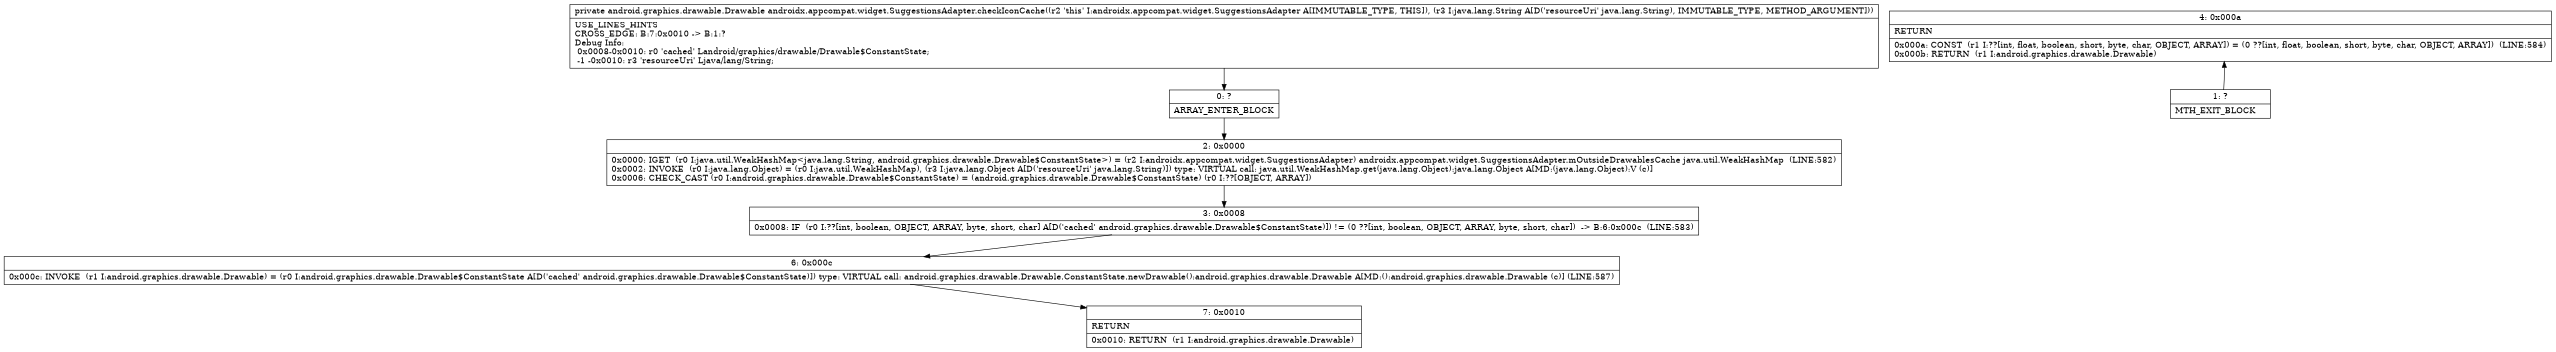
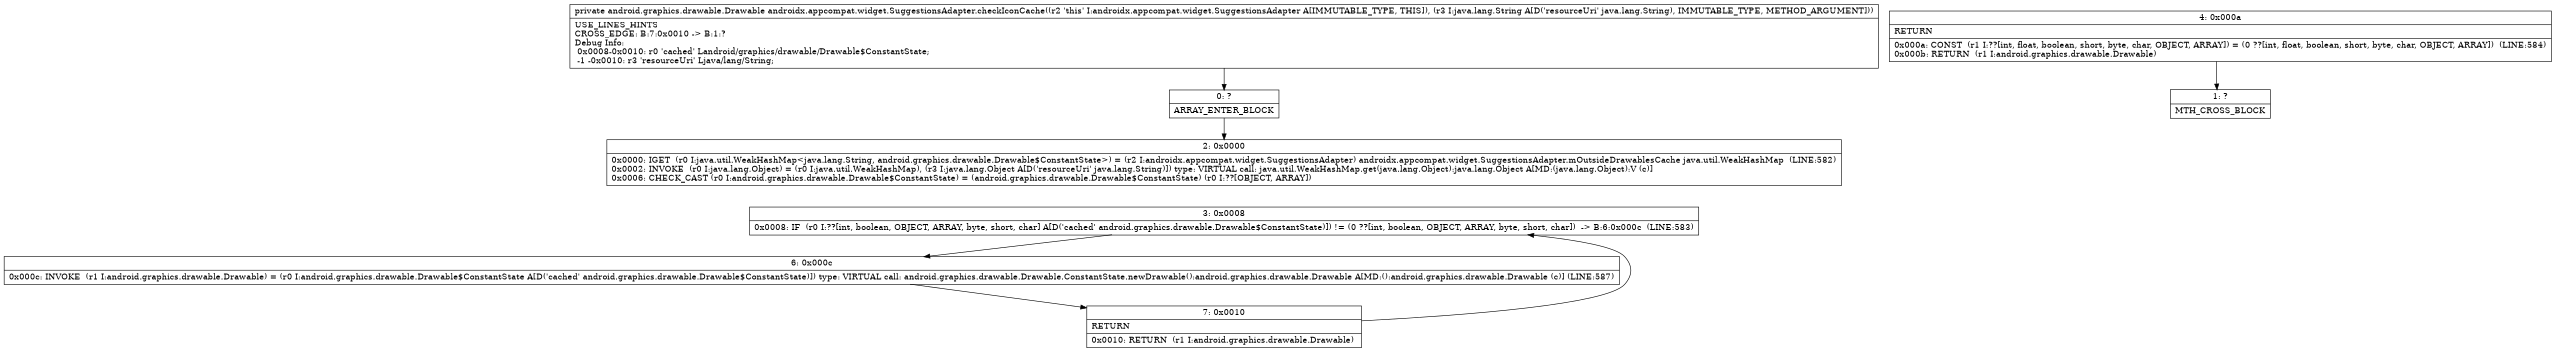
(2224, 79) -> (2216, 73)
(2216, 111) -> (2220, 111)
(1224, 193) -> (1557, 304)
